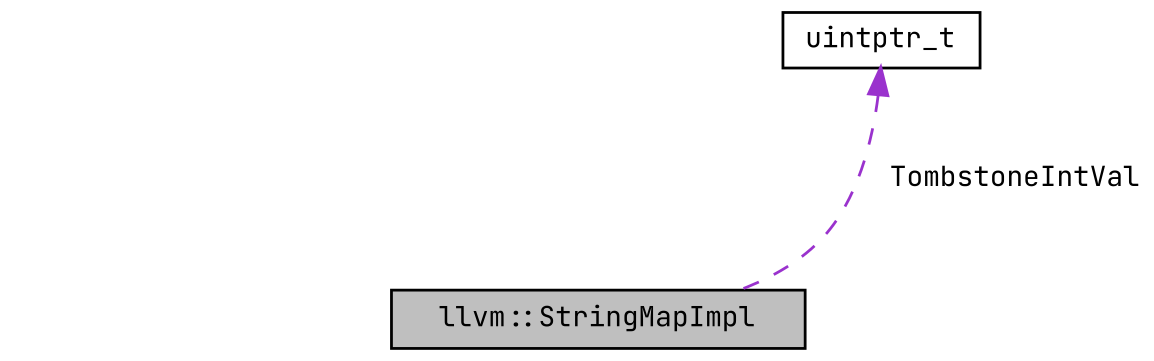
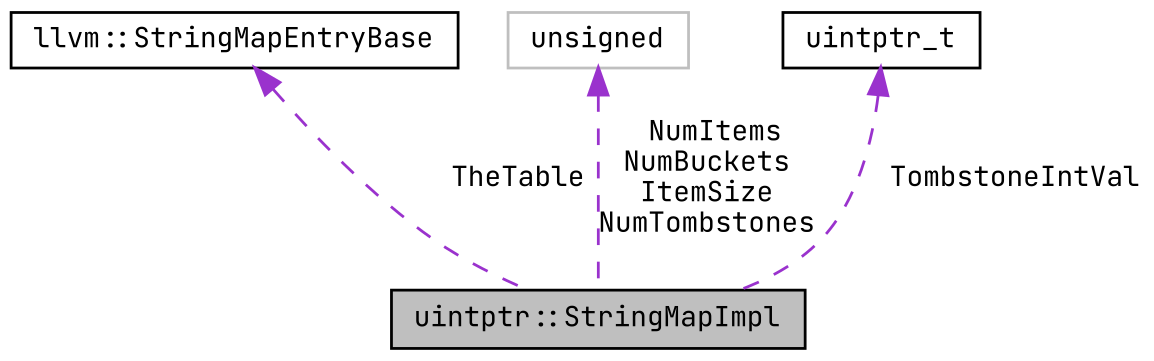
none -> (235, 40)
none -> (598, 40)
(598, 319) -> (598, 319)
